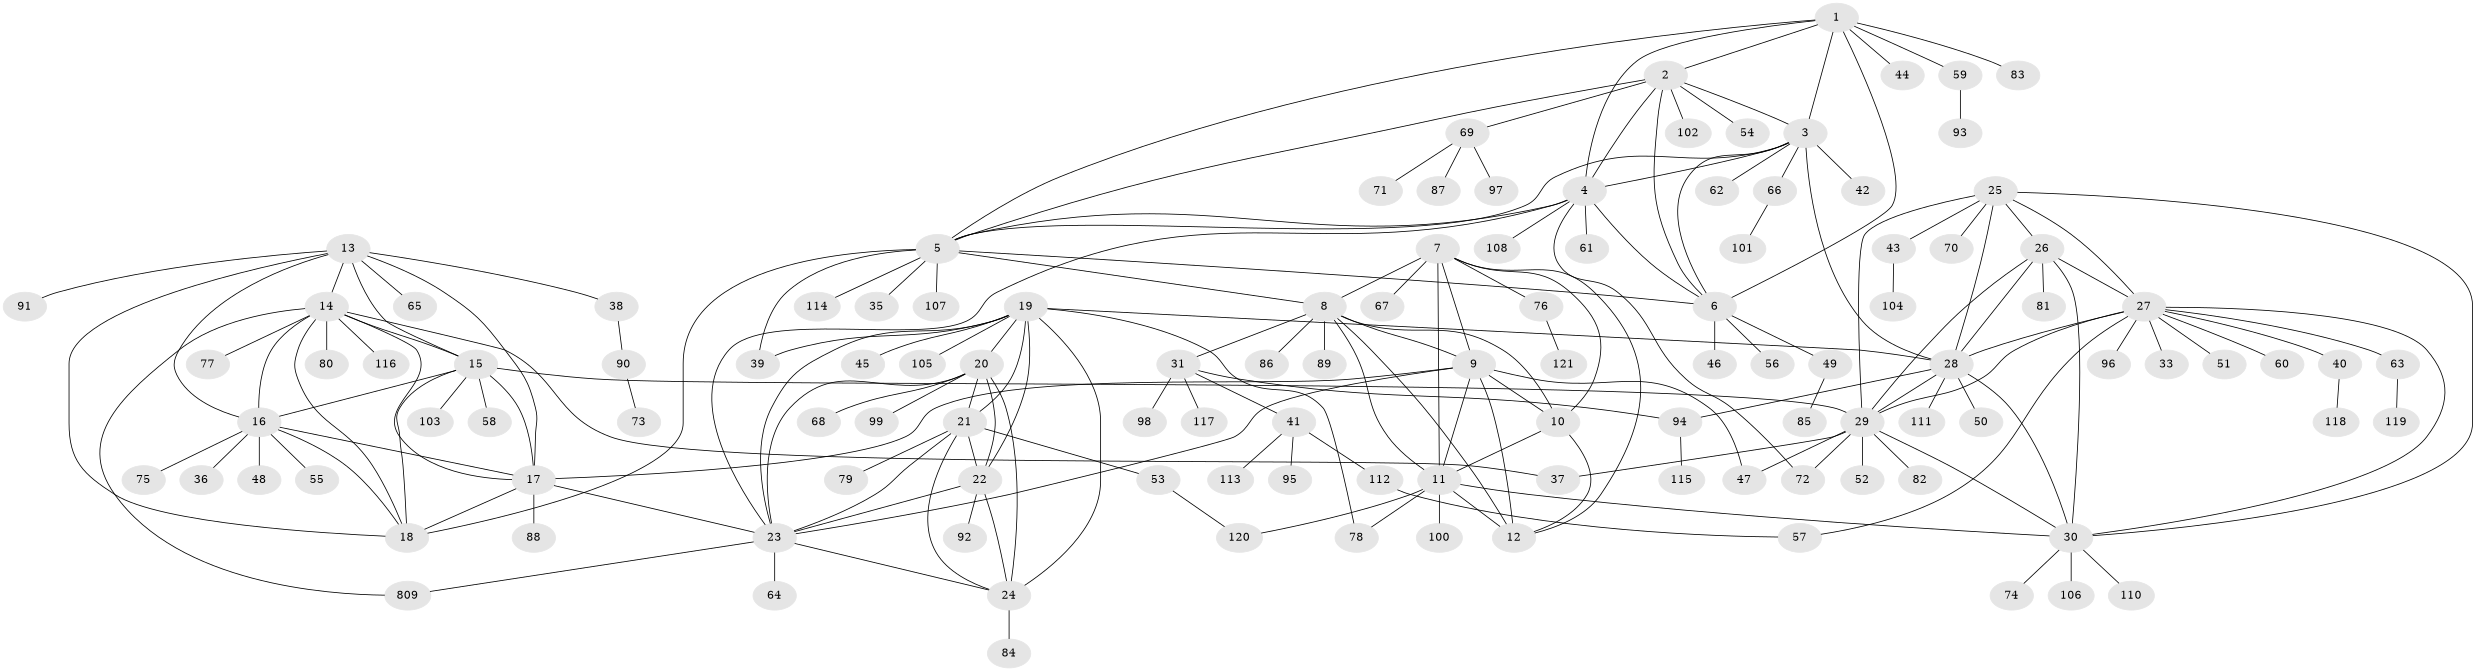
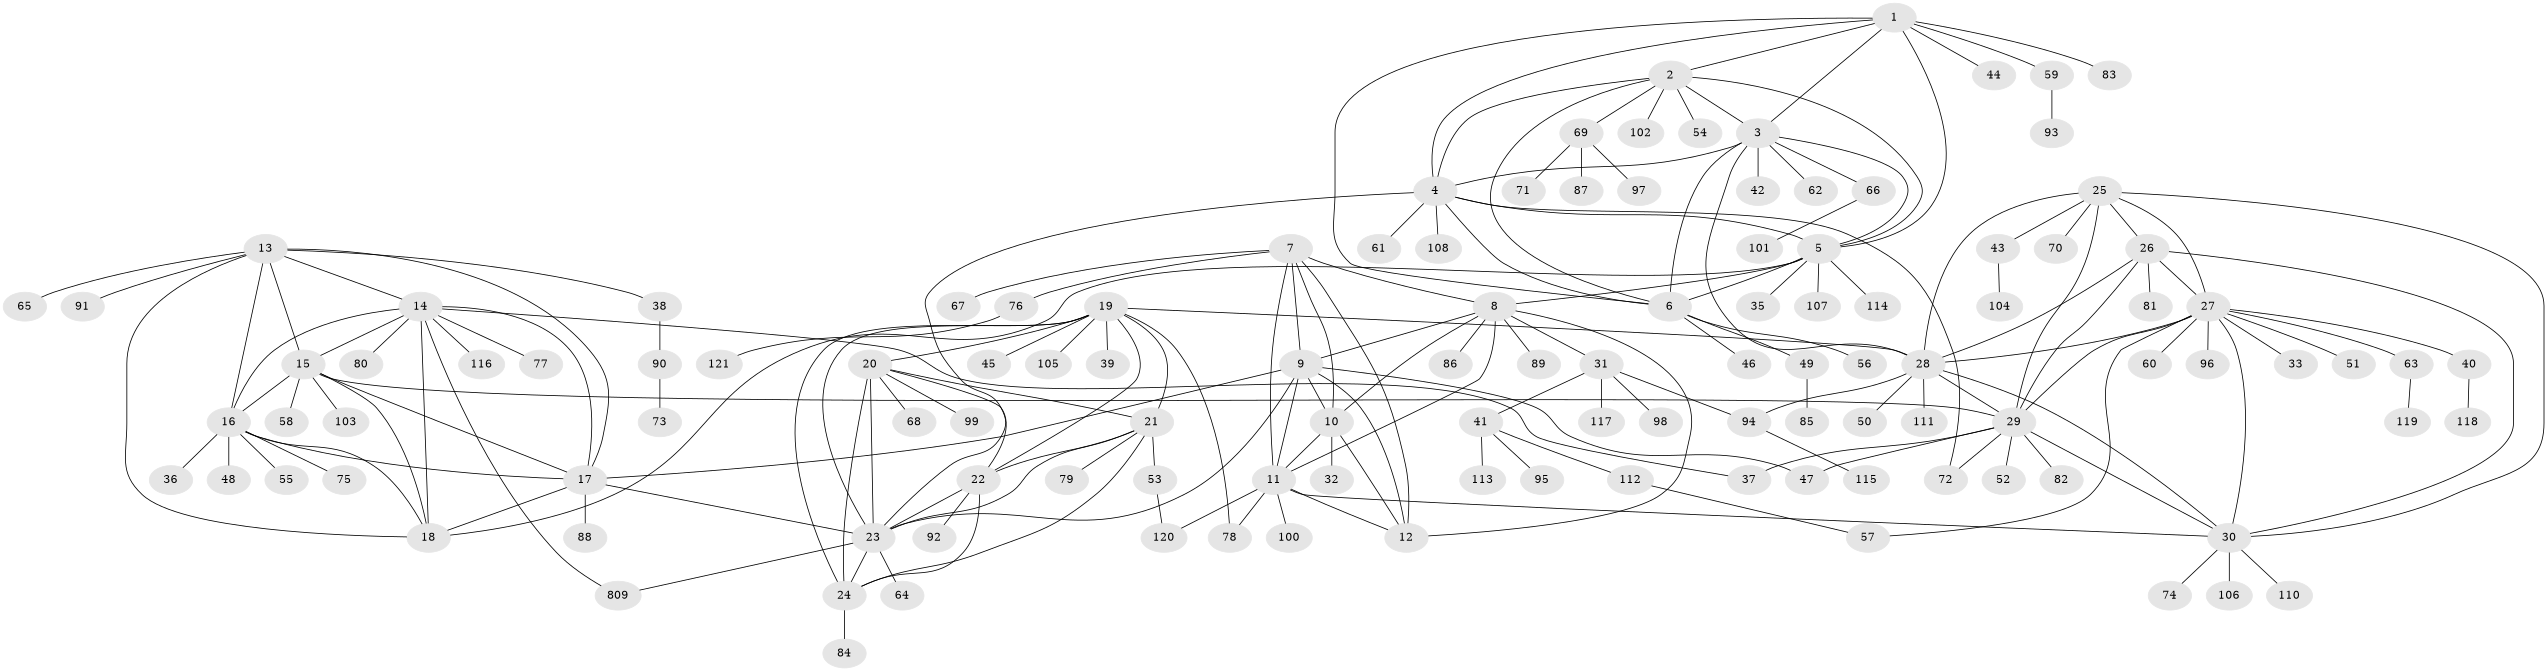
(817, 272) -> none
none -> (1332, 480)
